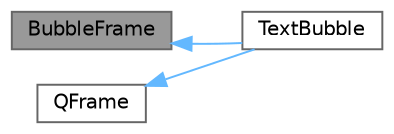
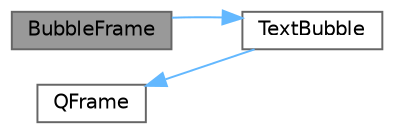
(217, 44) -> (197, 17)
